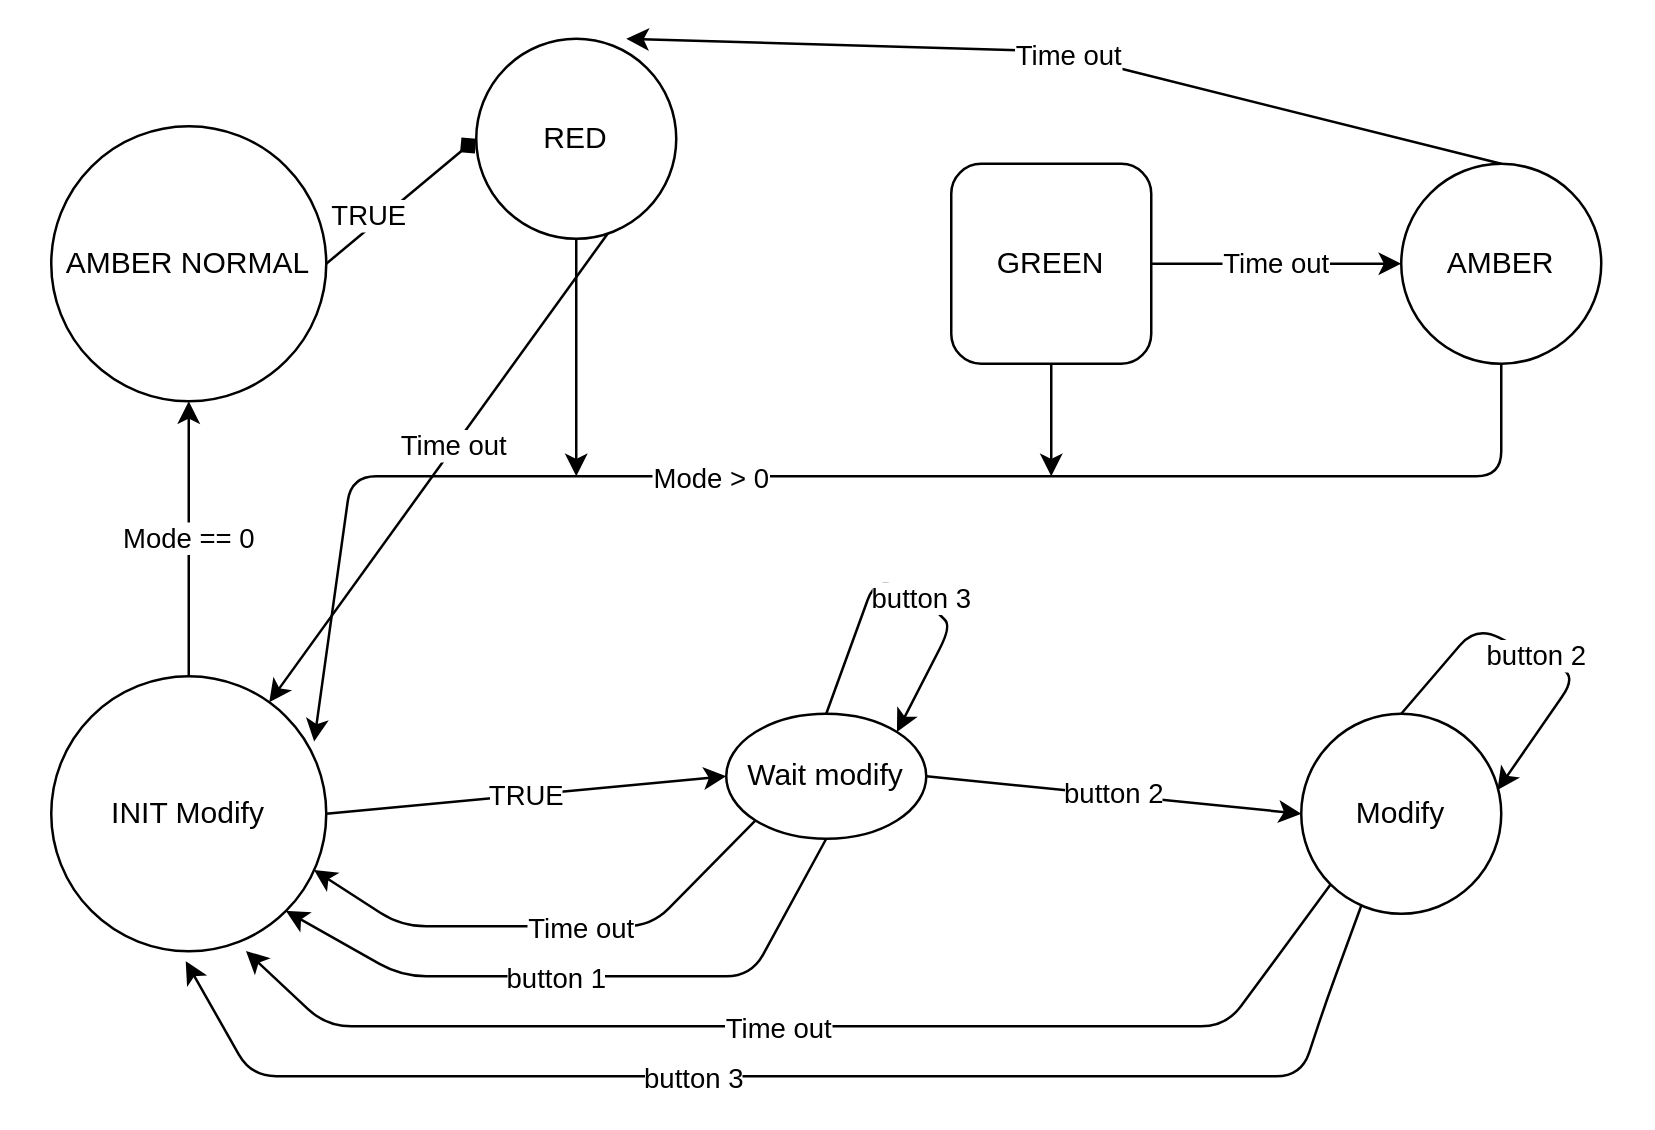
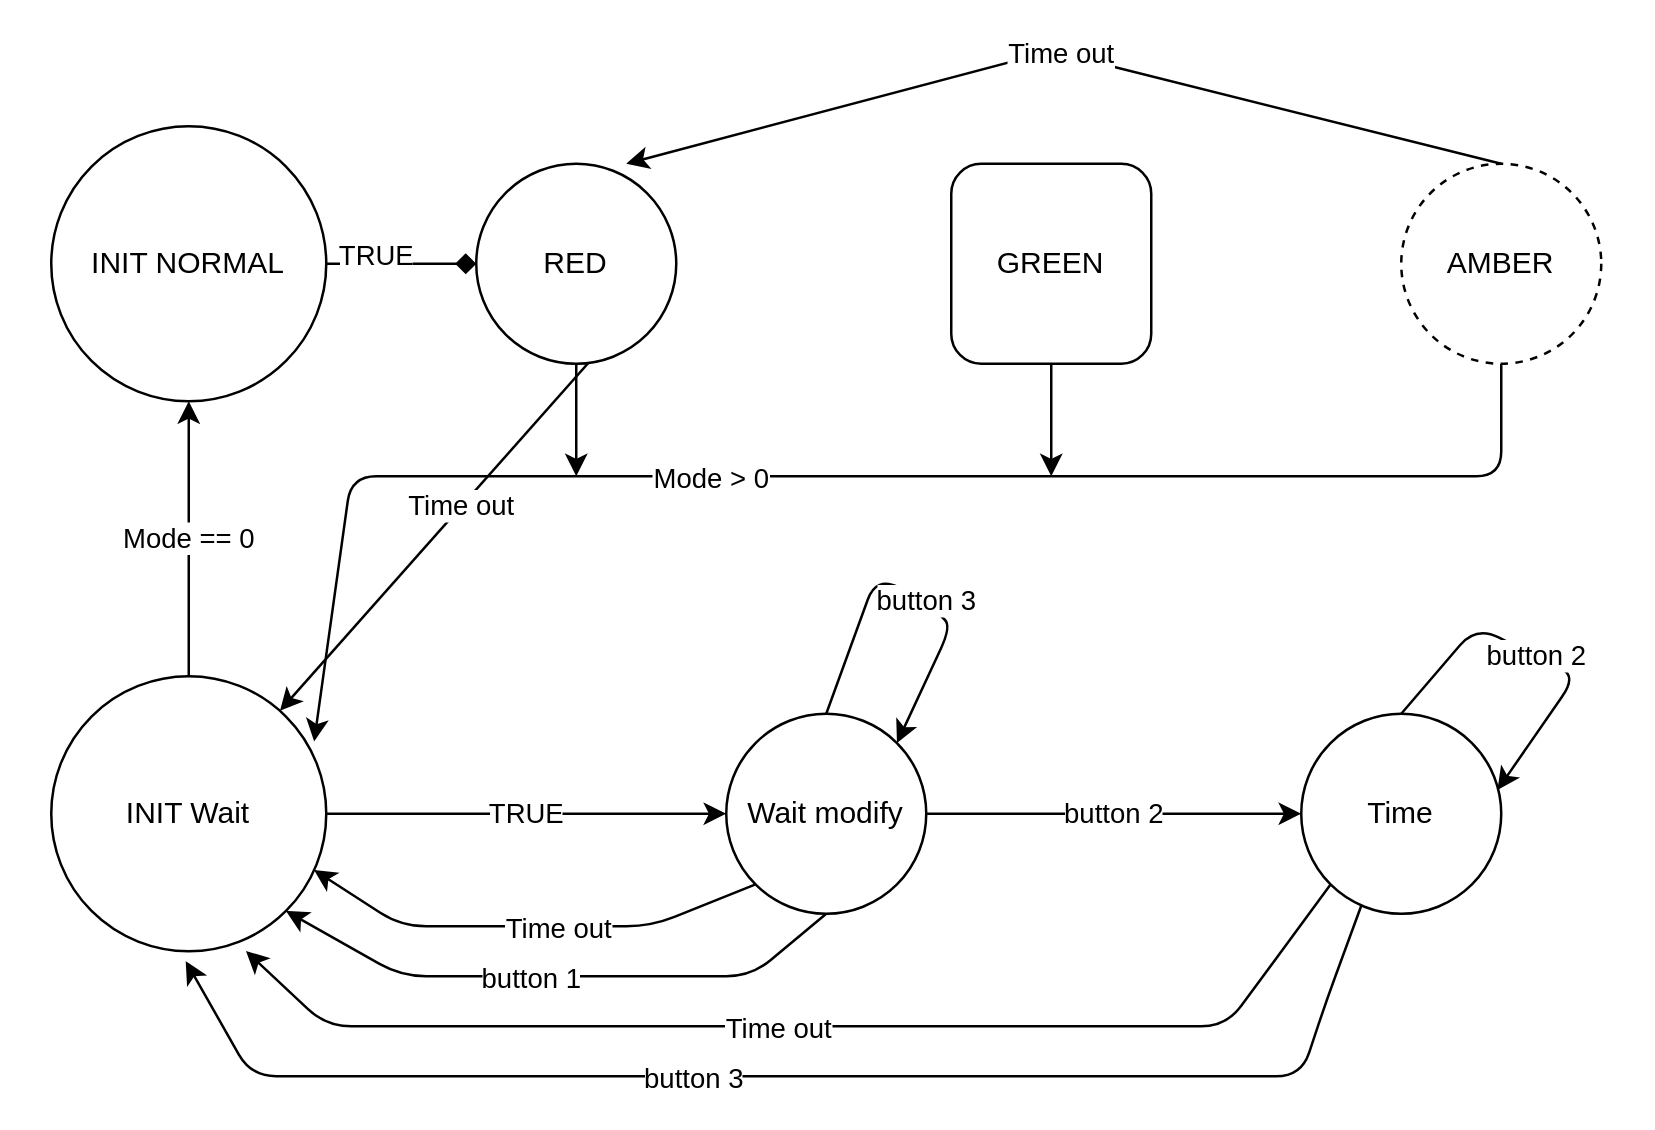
(576, 139) -> (576, 264)
(189, 264) -> (189, 264)
(1268, 264) -> none
(1501, 264) -> (1501, 264)
(826, 776) -> (826, 814)
(189, 814) -> (189, 814)
(1401, 814) -> (1401, 814)
